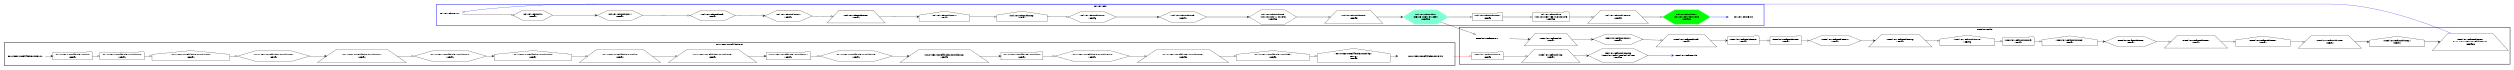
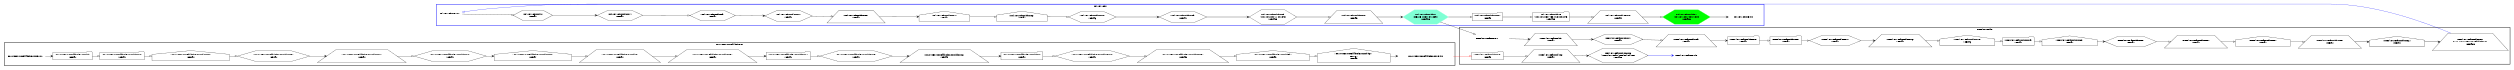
(1718, 17) -> (1718, 17)
